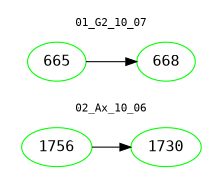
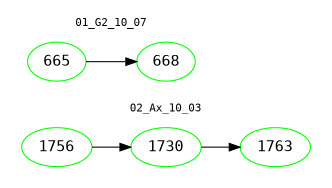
(111, 109) -> (166, 109)
none -> (275, 147)
